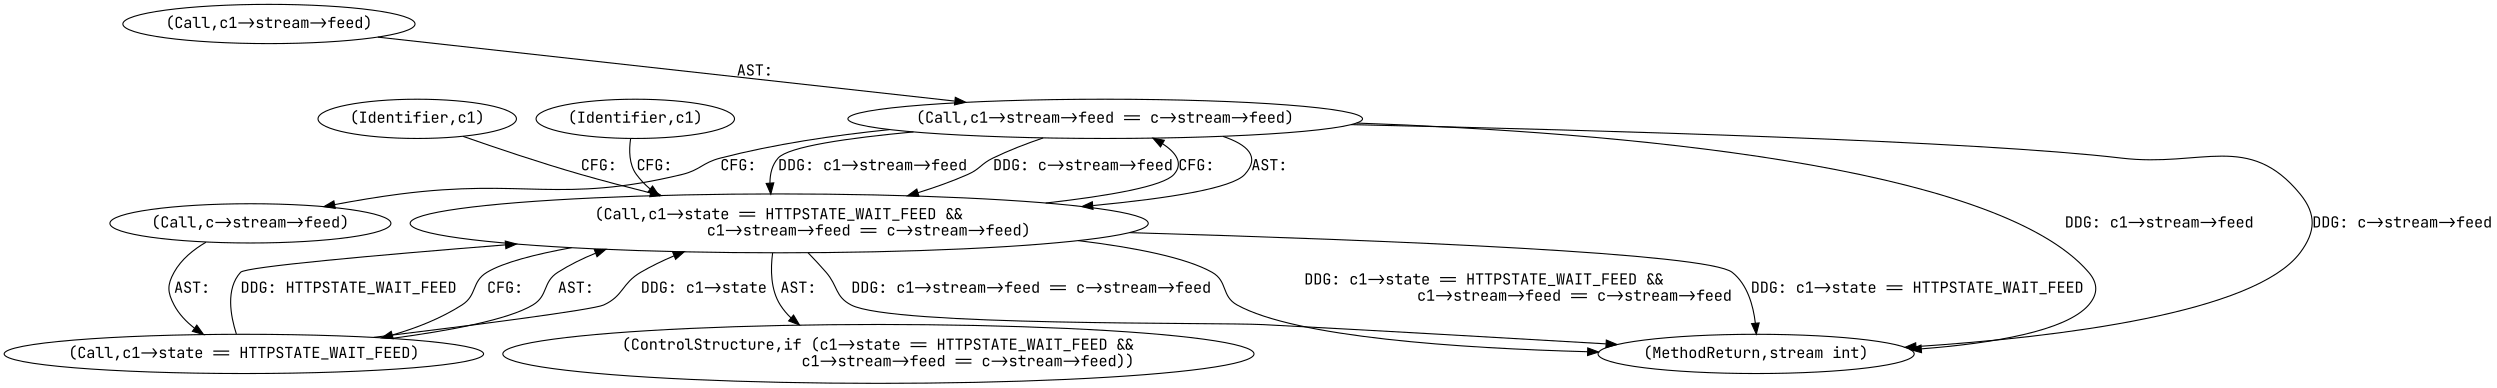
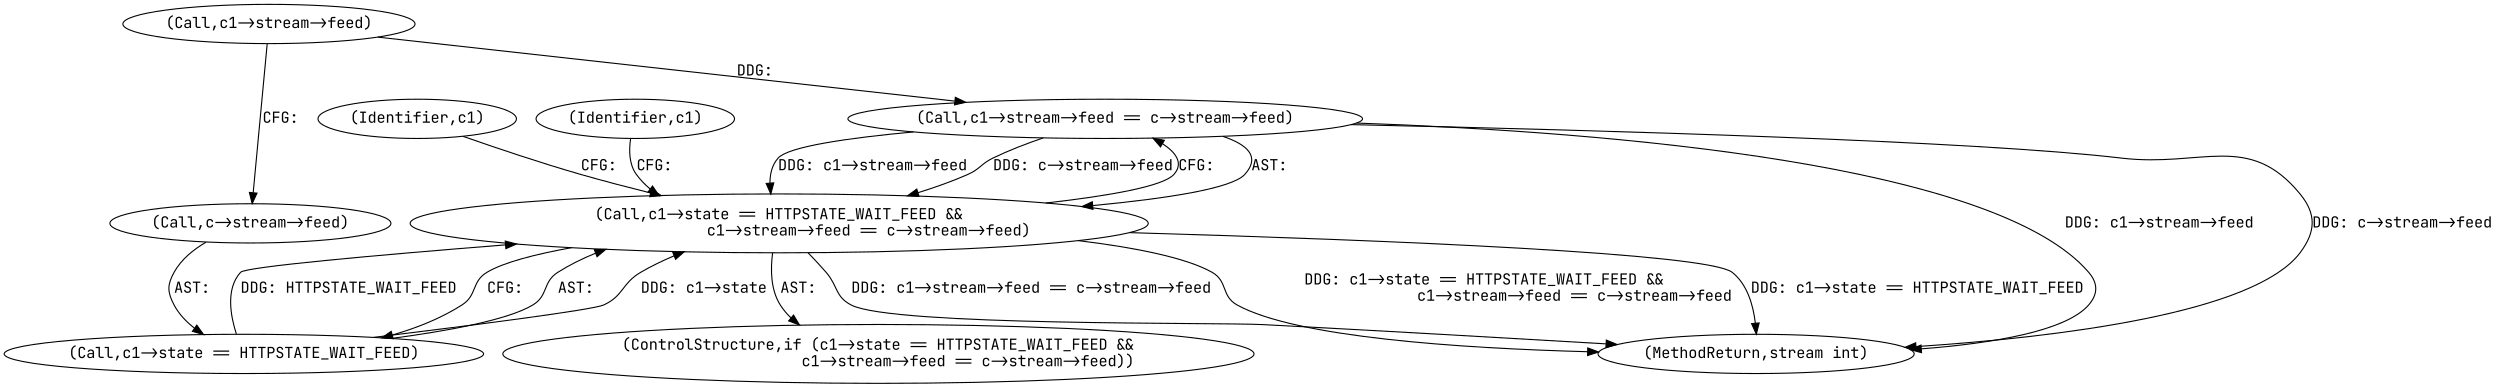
(760, 71) -> (760, 71)
(601, 188) -> (260, 118)
